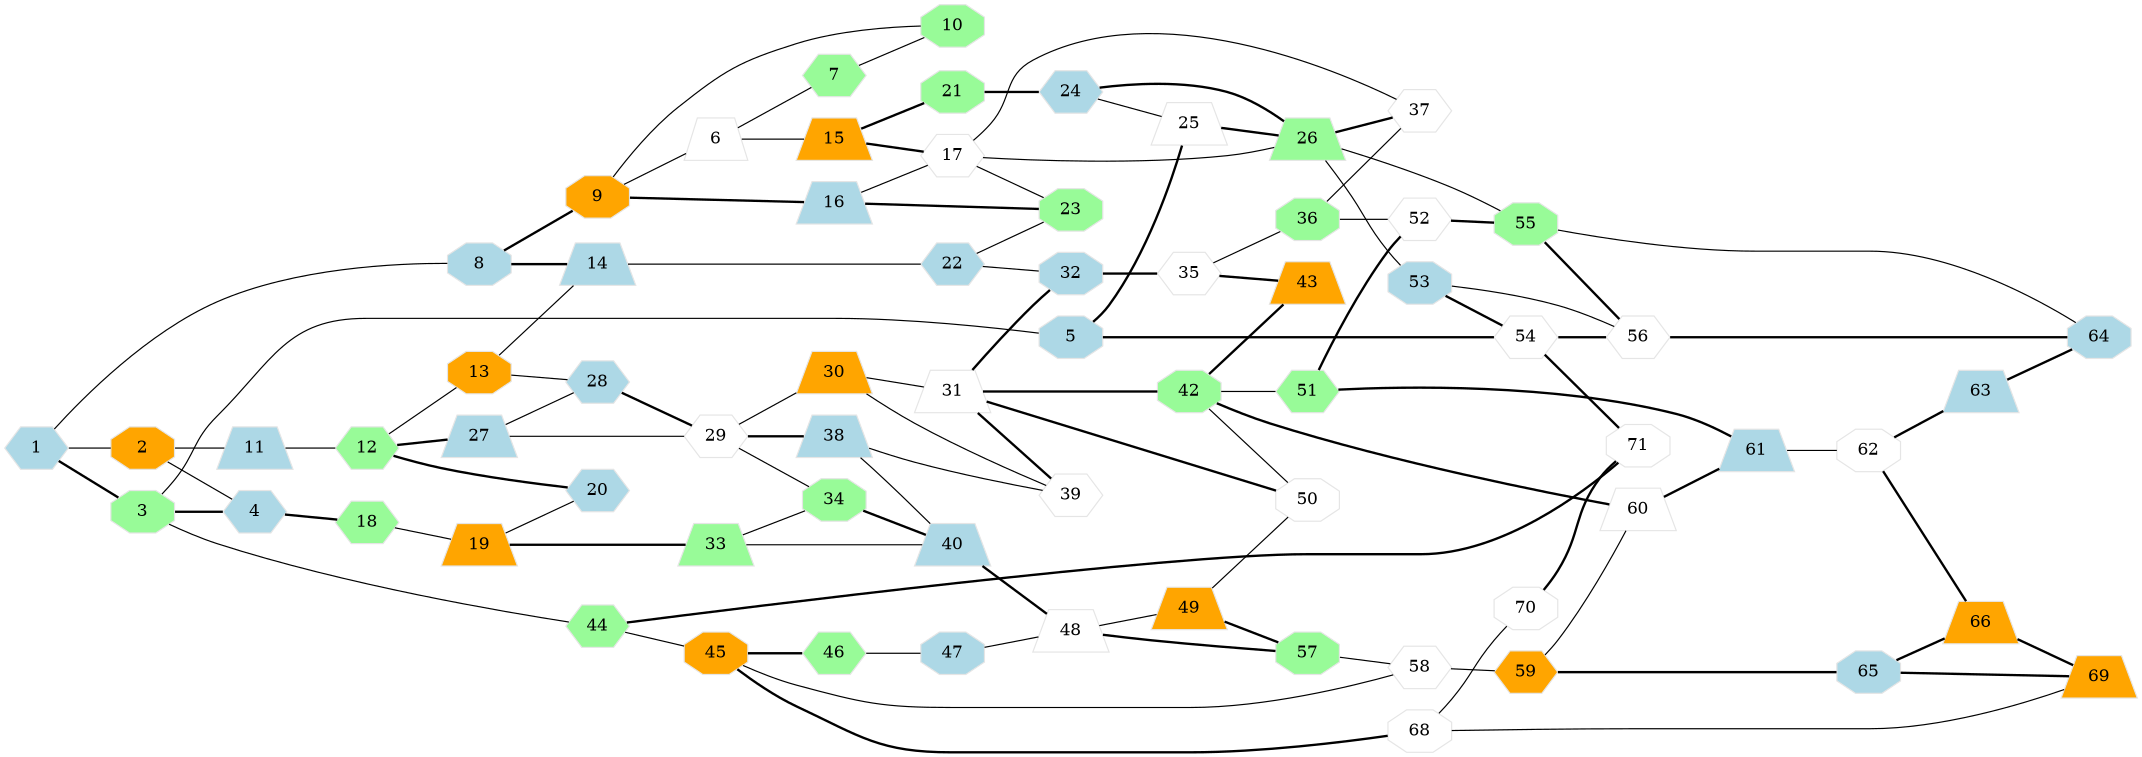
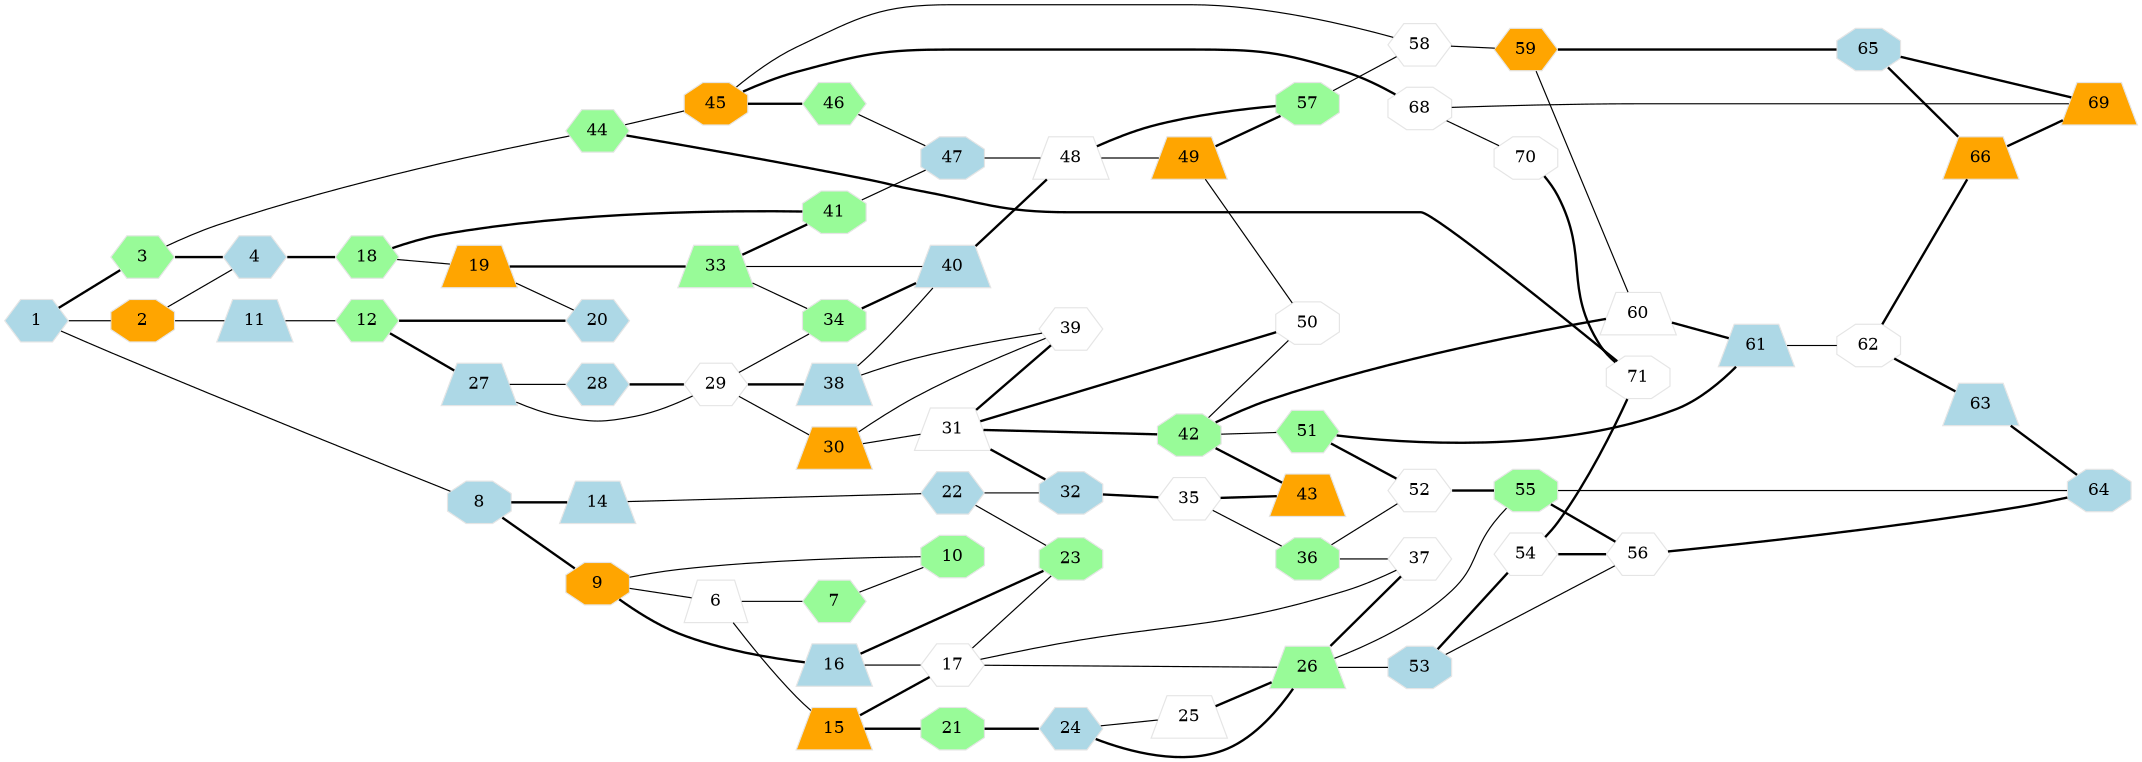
none -> (834, 212)
(1071, 337) -> none
(479, 373) -> none
(143, 512) -> (143, 257)
